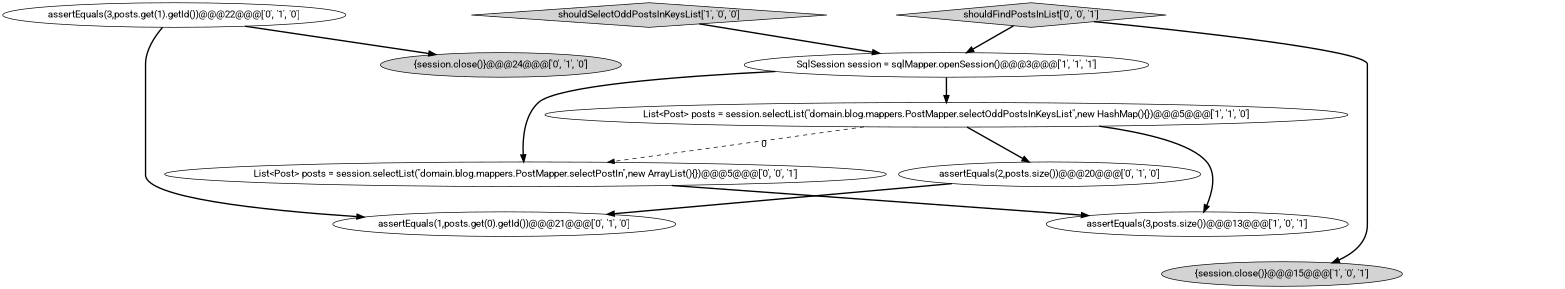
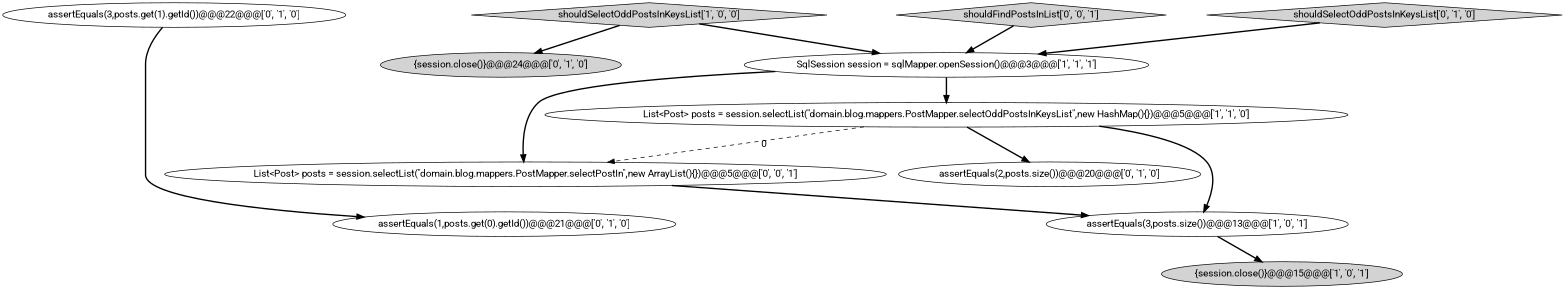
none -> (1384, 15)
(337, 40) -> (581, 38)
(1335, 53) -> (1237, 247)
(783, 199) -> none
